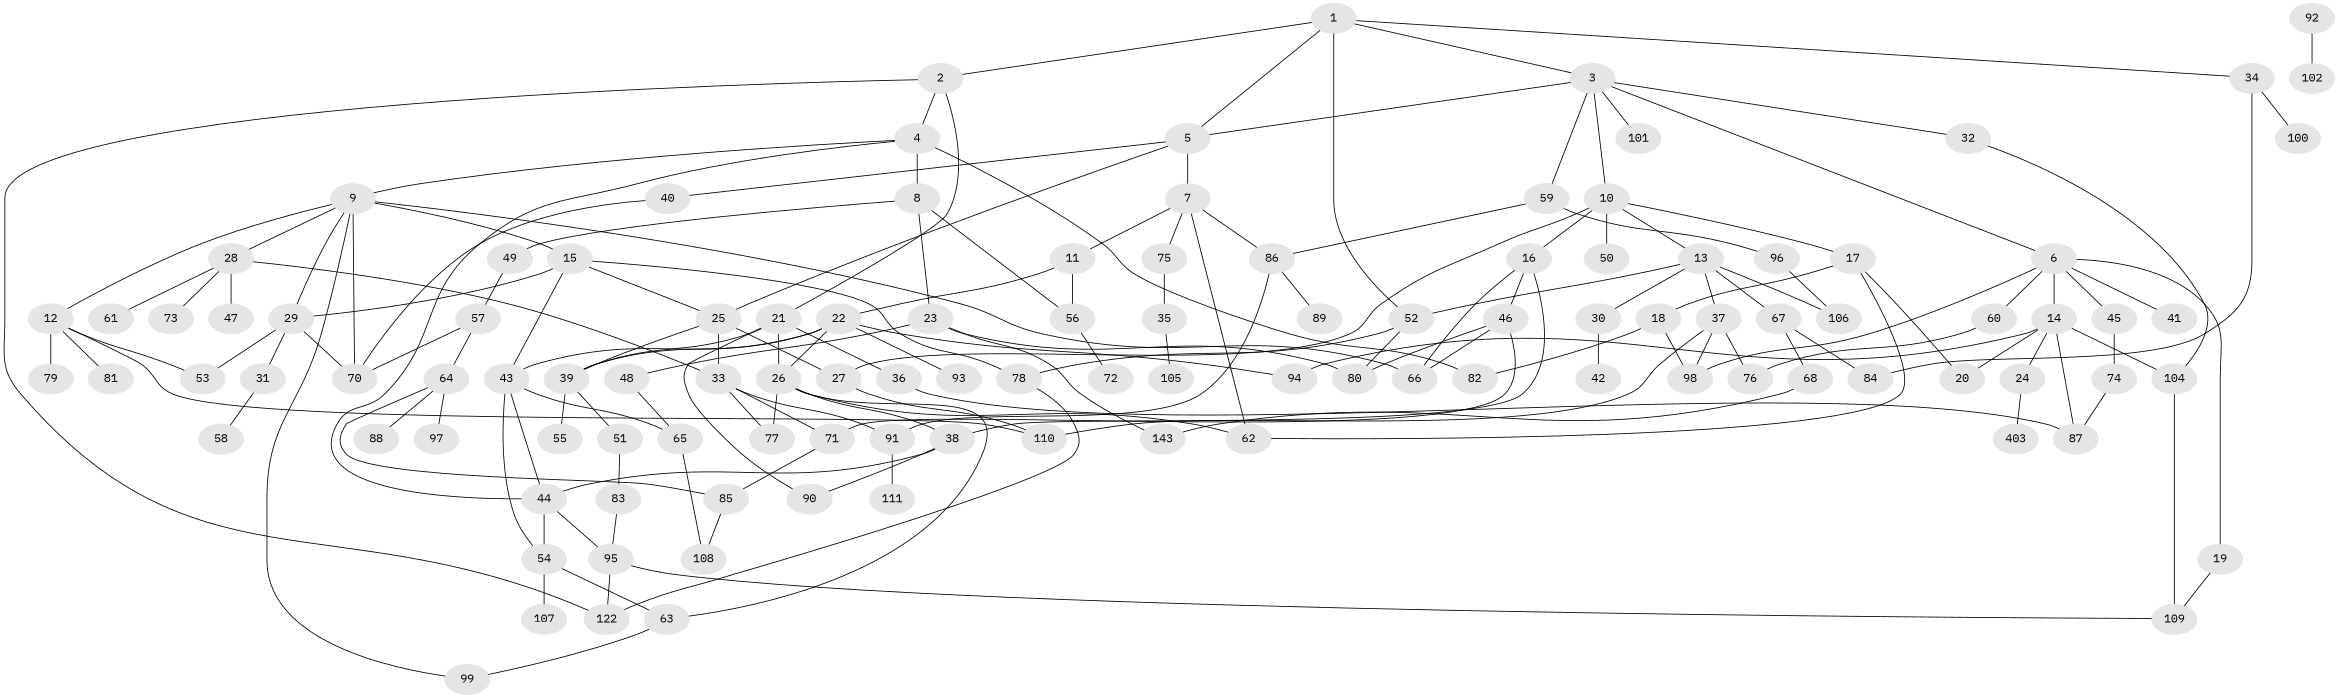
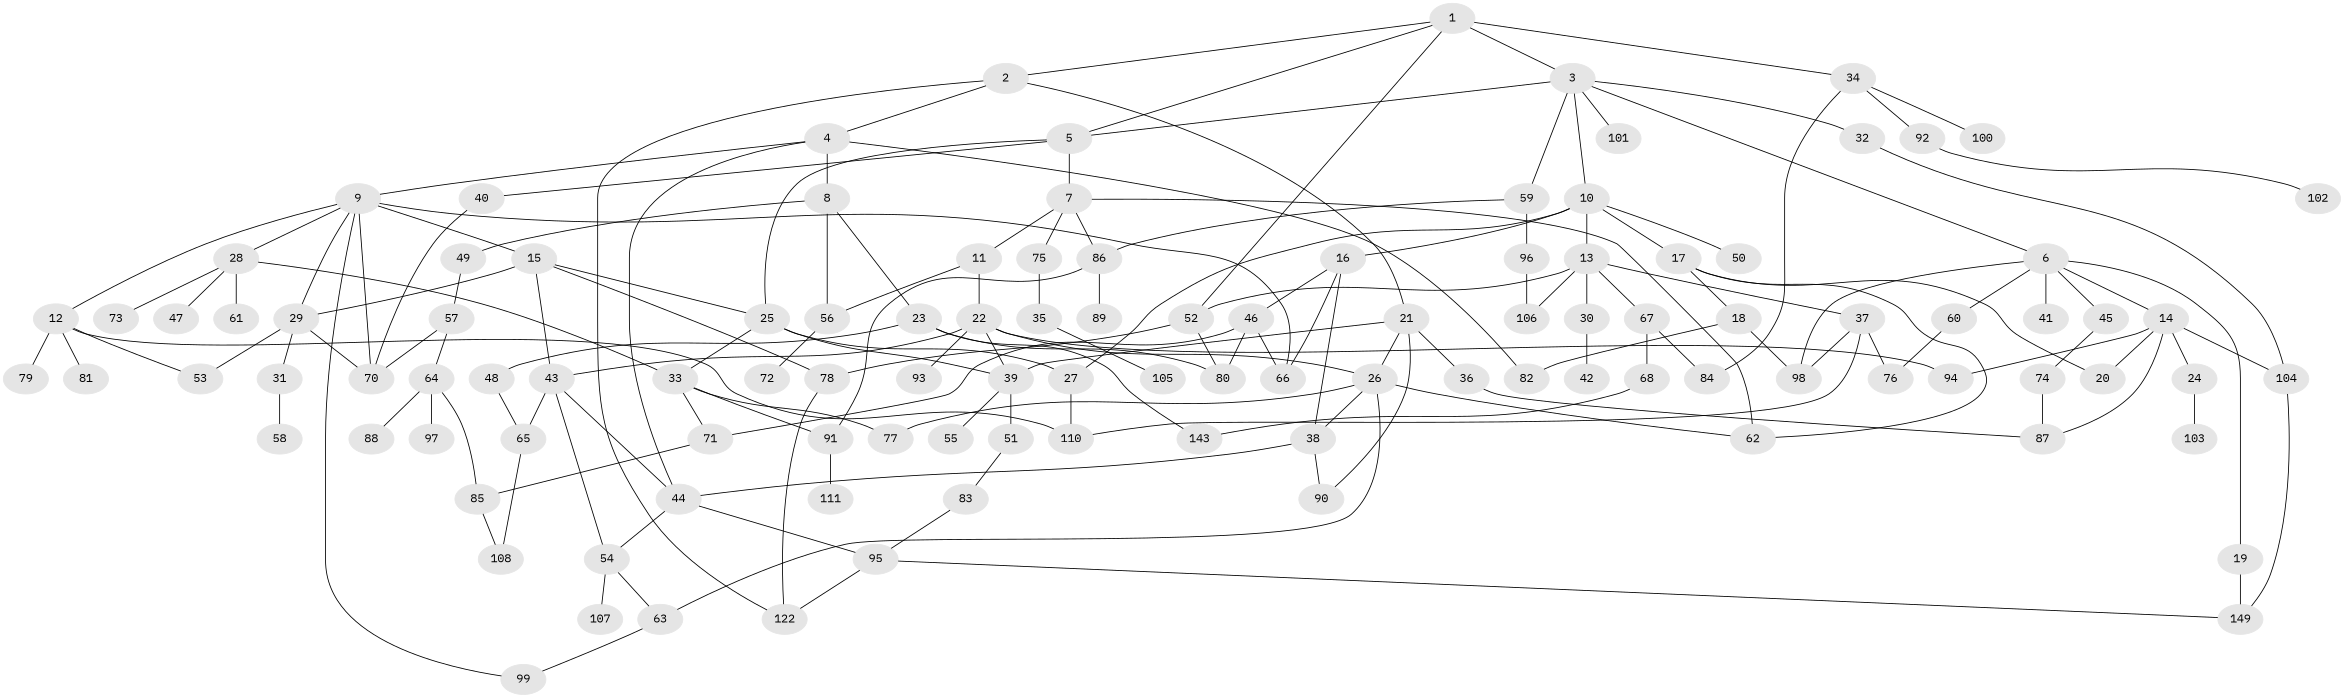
none -> (1888, 109)
(2016, 439) -> (2194, 439)
(2174, 619) -> (2240, 619)
